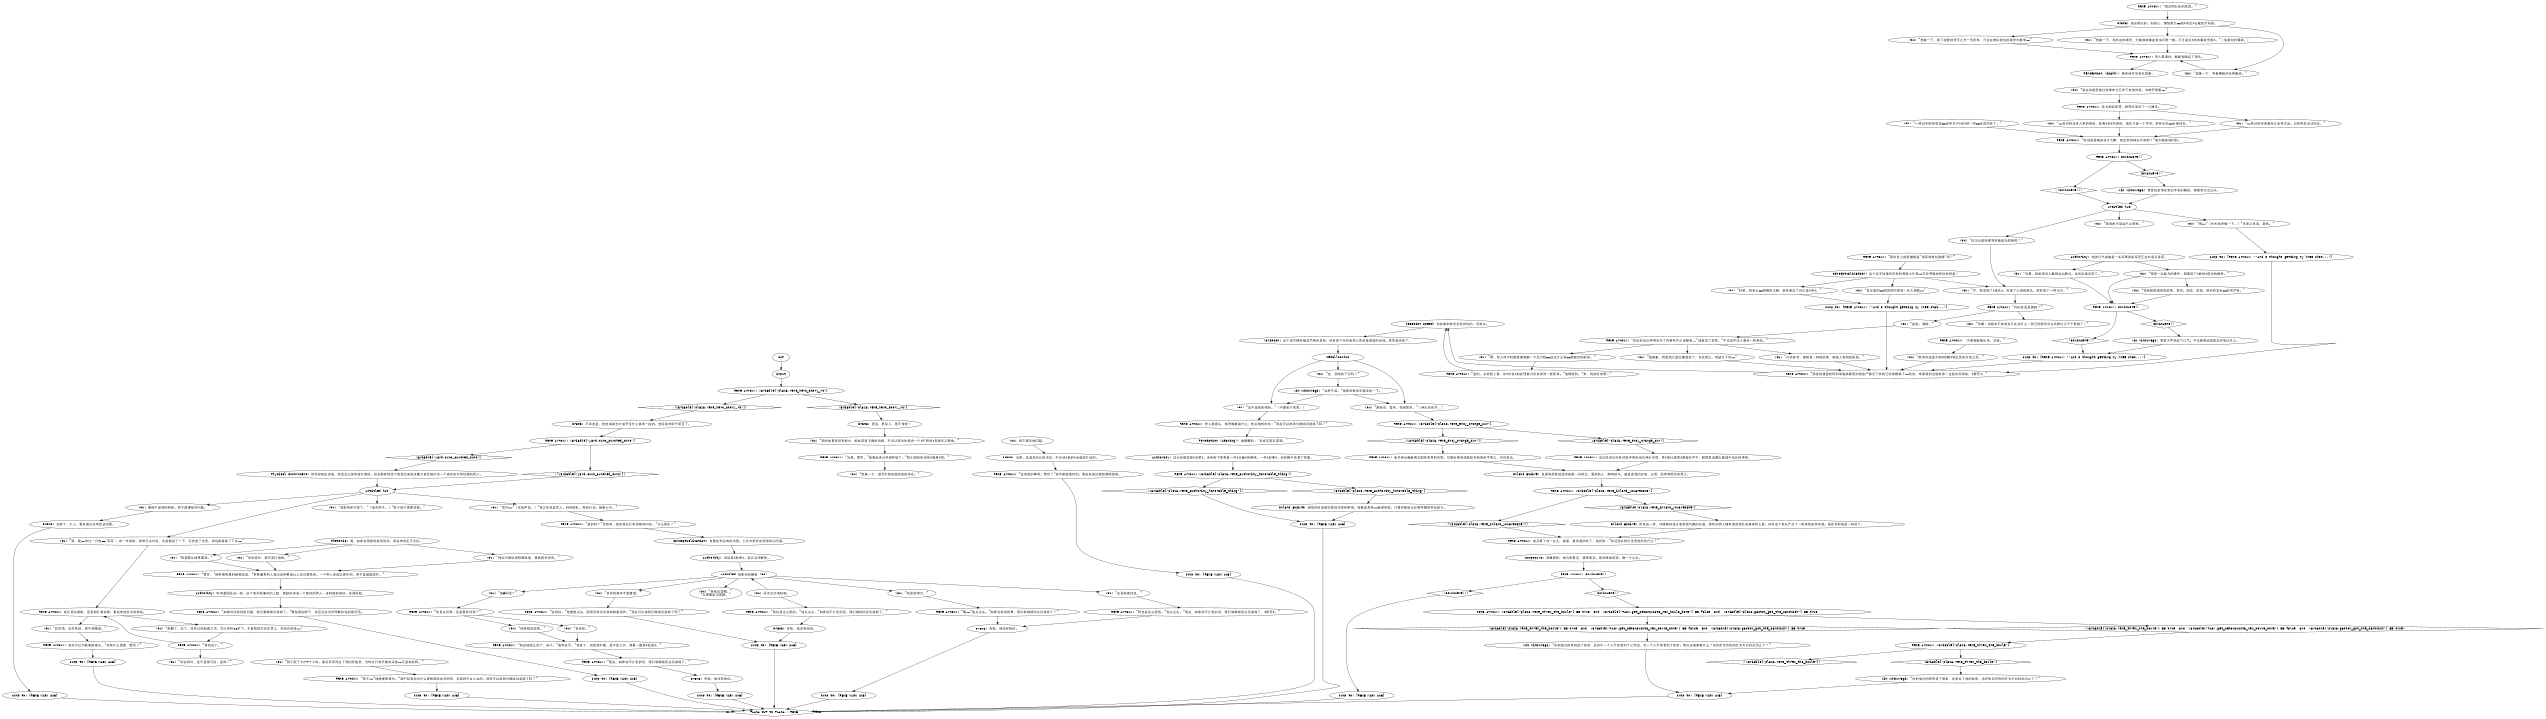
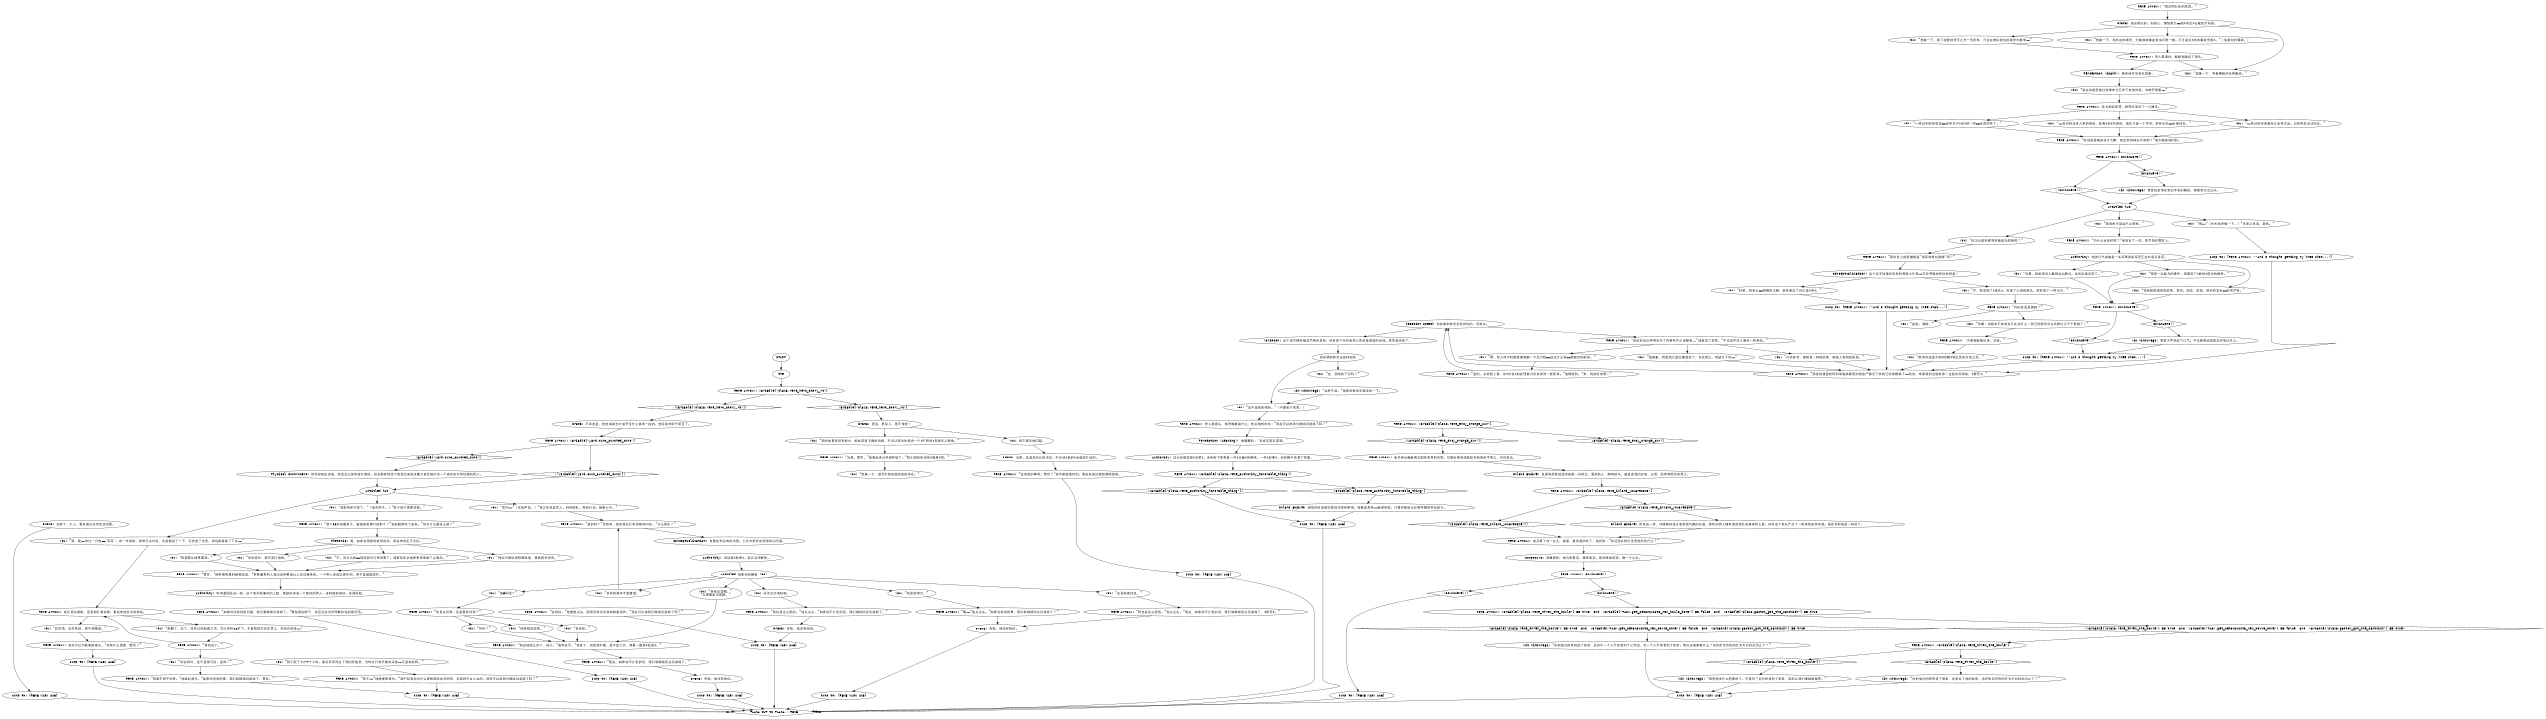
(2194, 65) -> (2189, 65)
none -> (2119, 81)
none -> (2038, 115)
none -> (2119, 241)
(1992, 267) -> (1952, 249)
(2186, 281) -> (2220, 265)
(1891, 291) -> none
(1817, 331) -> (1561, 332)
none -> (2001, 332)
(781, 357) -> (781, 357)
(1338, 357) -> (1338, 357)
(781, 374) -> (781, 374)
(1338, 381) -> none
(1405, 408) -> none
none -> (957, 433)
none -> (1239, 448)
(1663, 458) -> none
(173, 508) -> none
none -> (377, 524)
(733, 548) -> none
none -> (1584, 548)
none -> (387, 558)
(760, 584) -> (756, 583)
(281, 601) -> none
(612, 602) -> (618, 560)
none -> (479, 629)
none -> (675, 631)
none -> (200, 679)
none -> (1753, 679)
